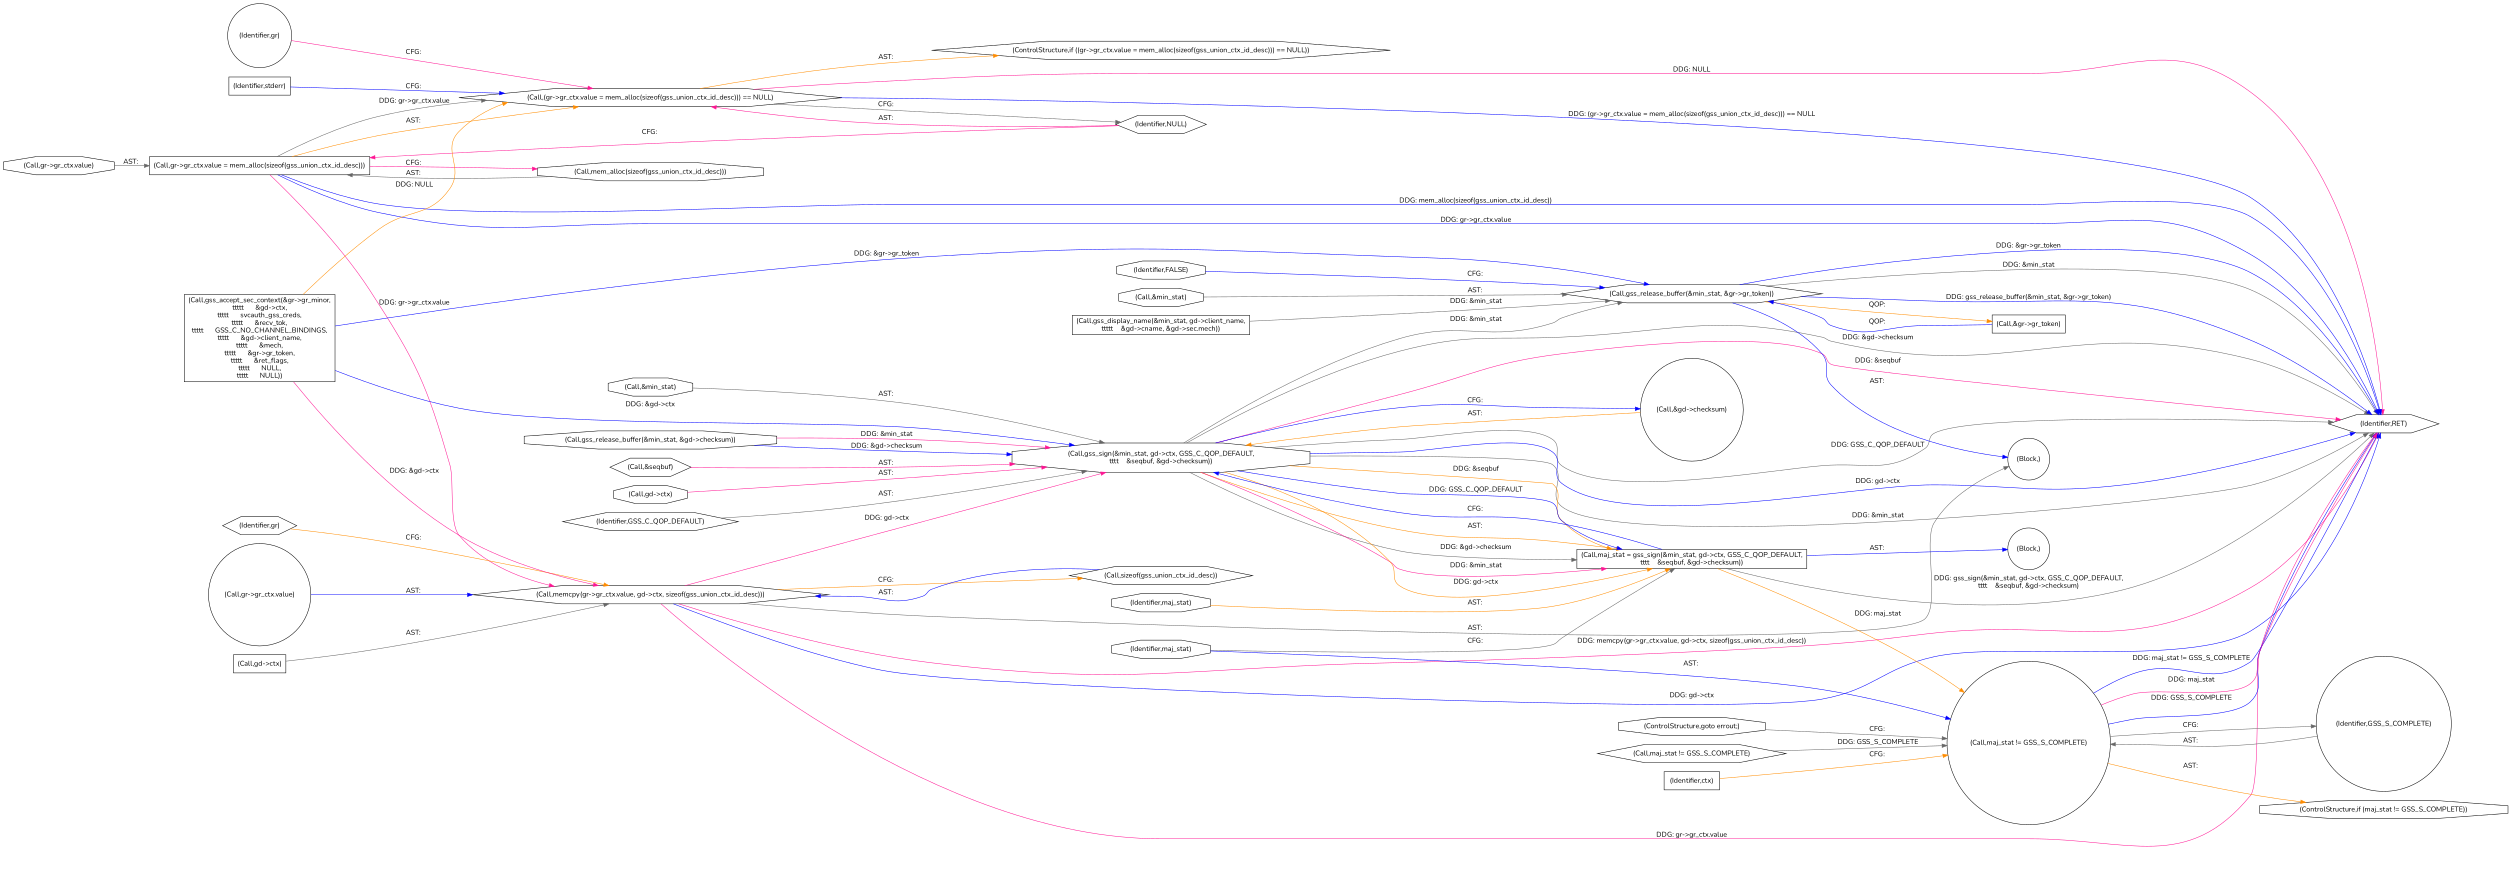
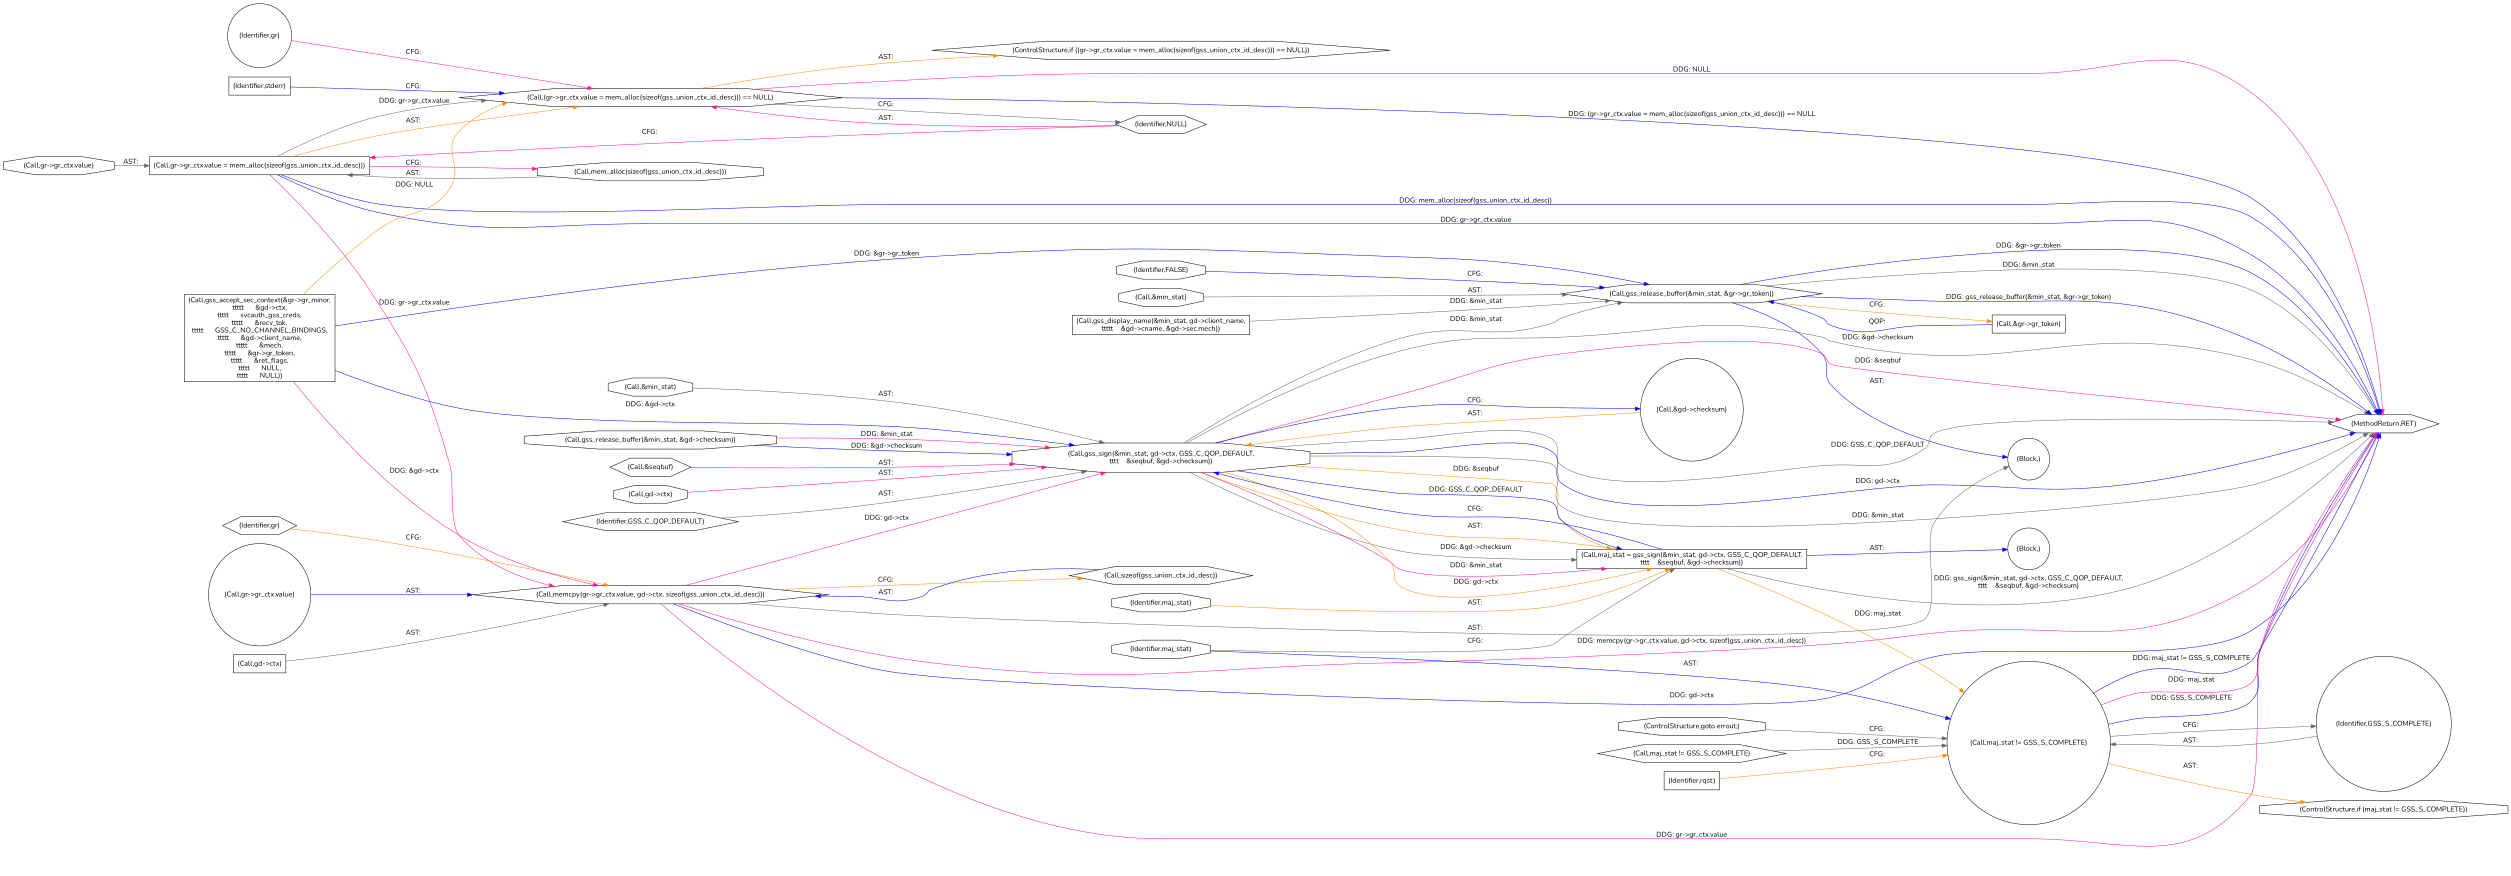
(1878, 305) -> (1878, 305)
(2384, 424) -> (2384, 424)
(1692, 781) -> (1692, 781)
